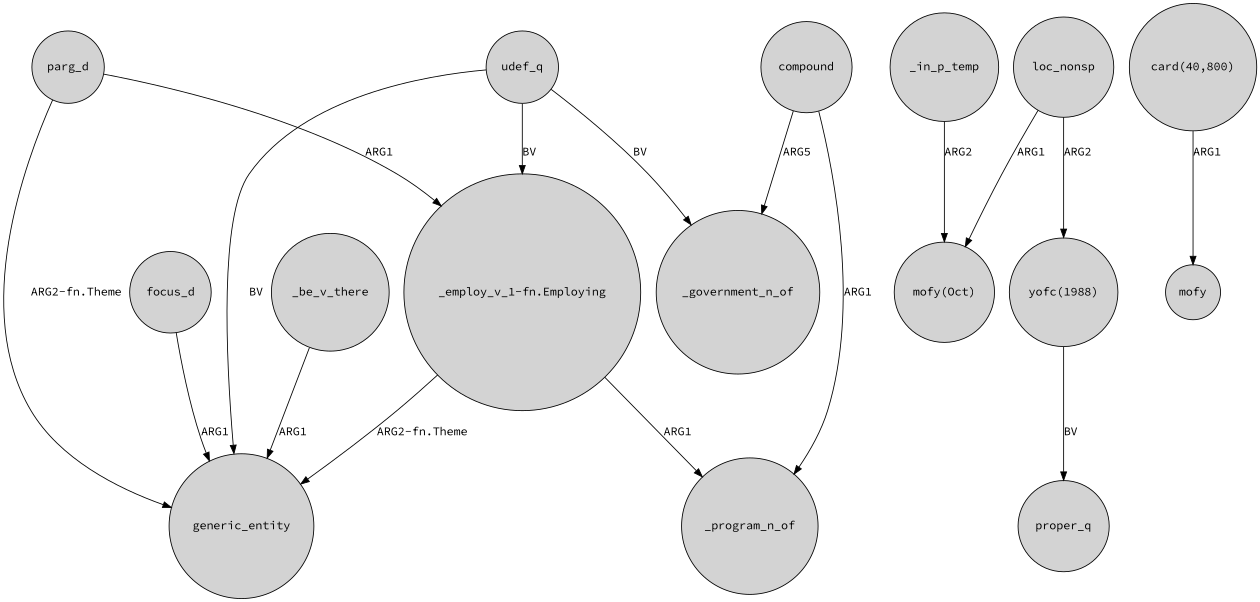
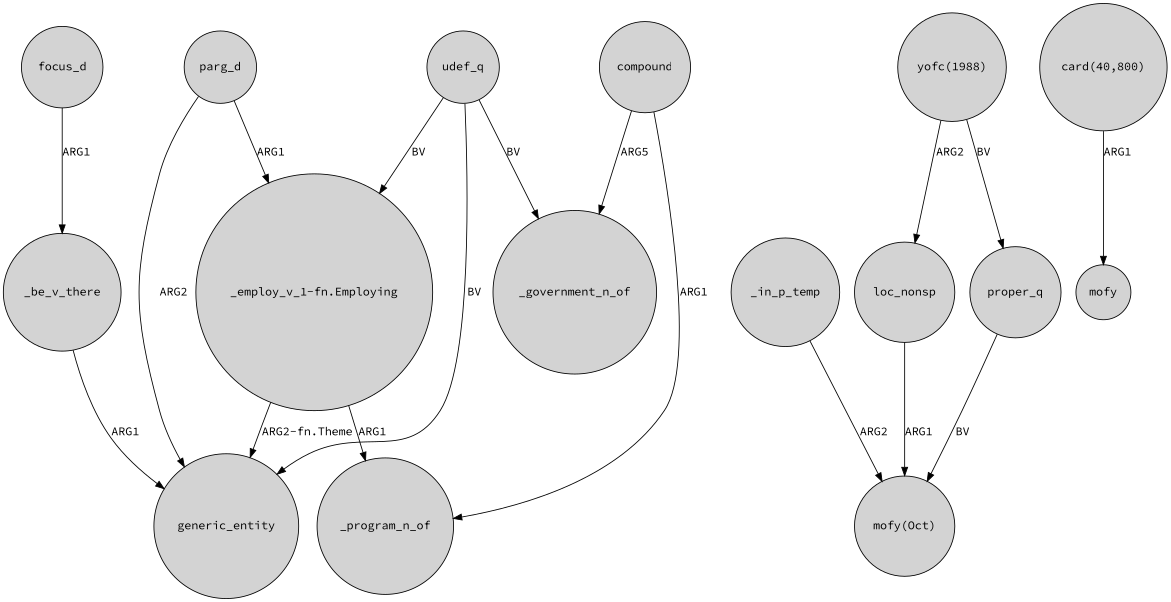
(1064, 173) -> (929, 178)
(77, 292) -> (174, 292)
(188, 393) -> (62, 166)
none -> (965, 404)
